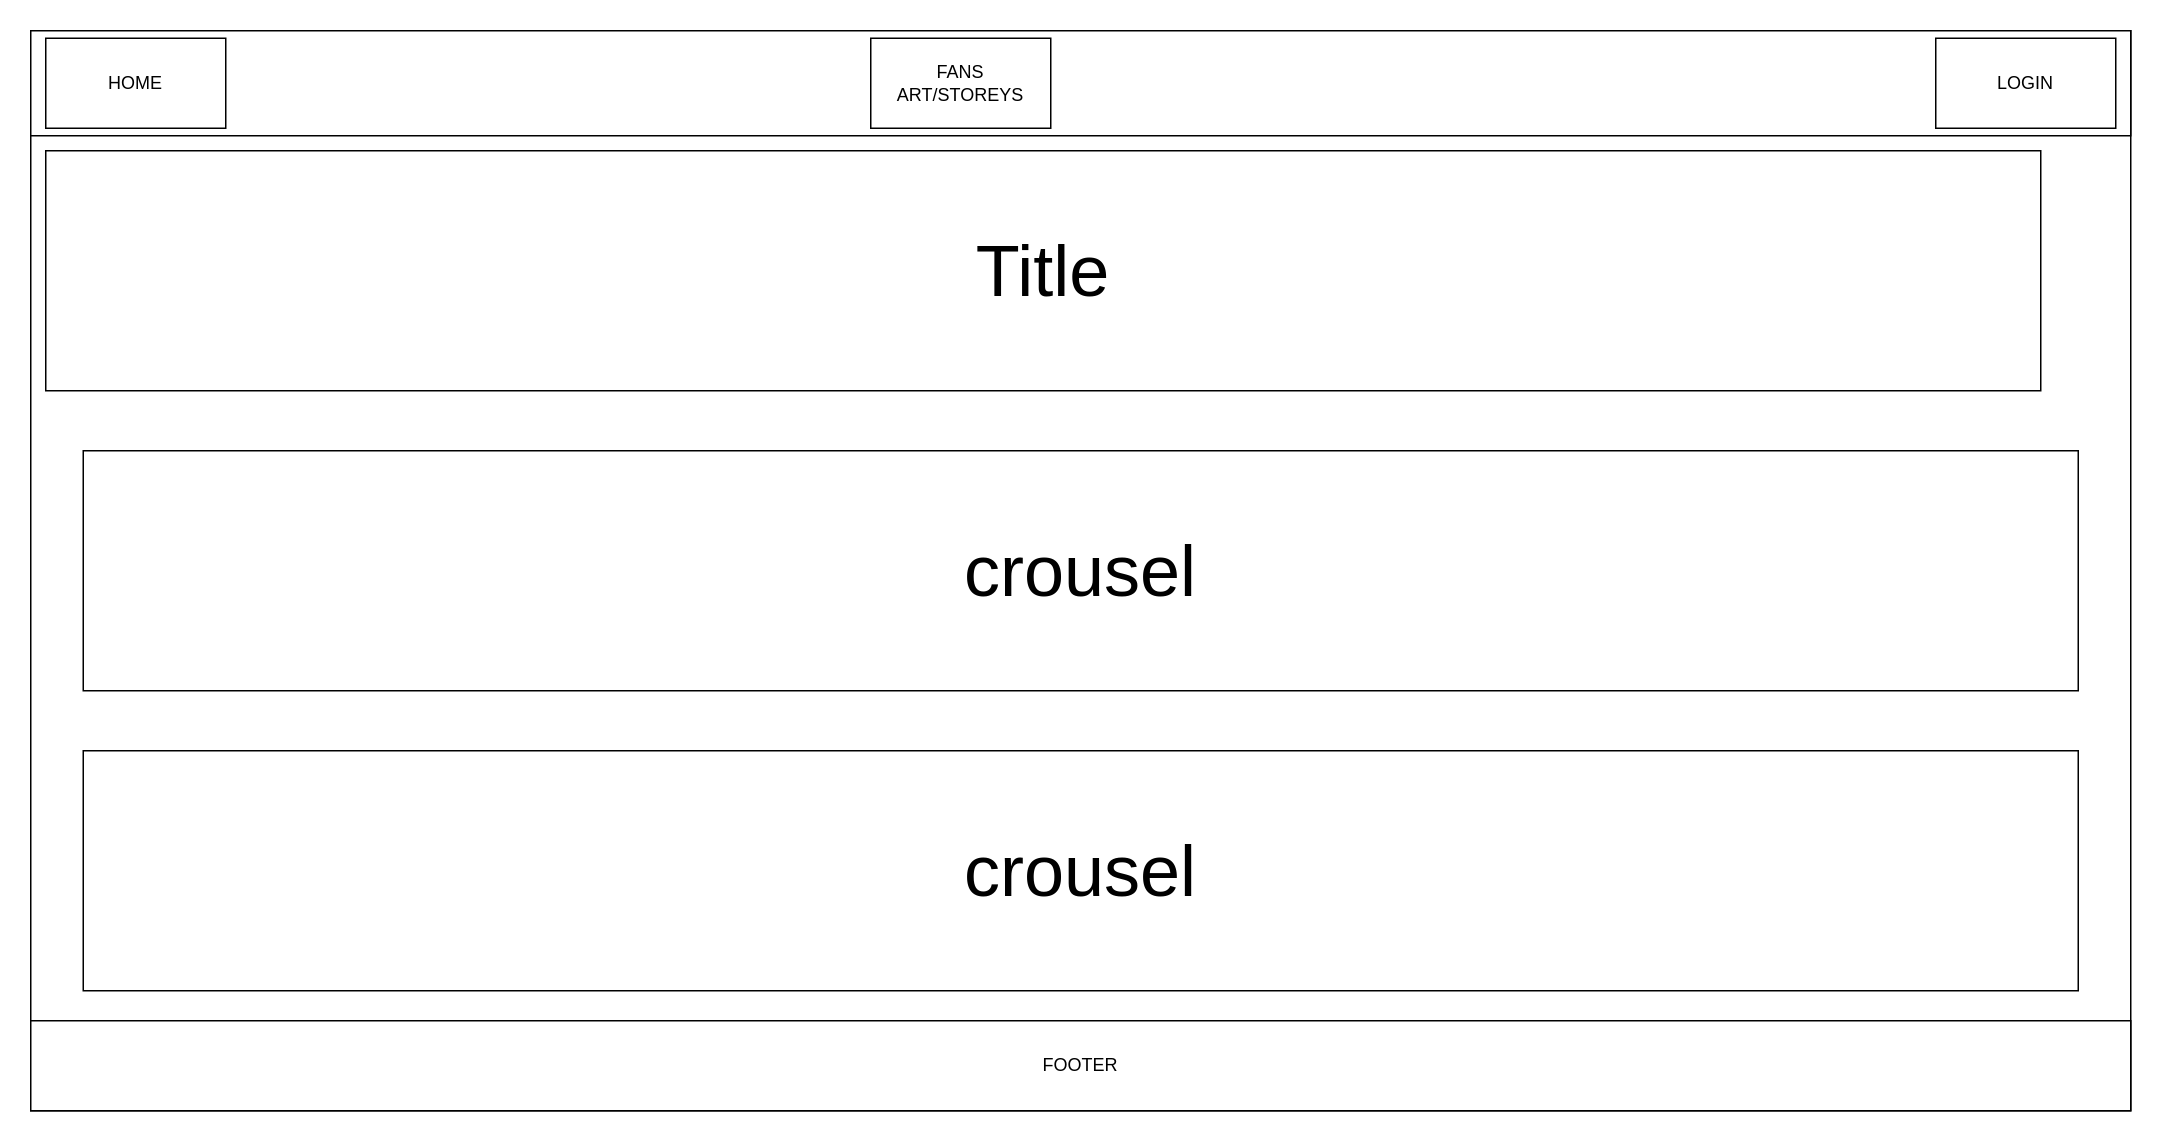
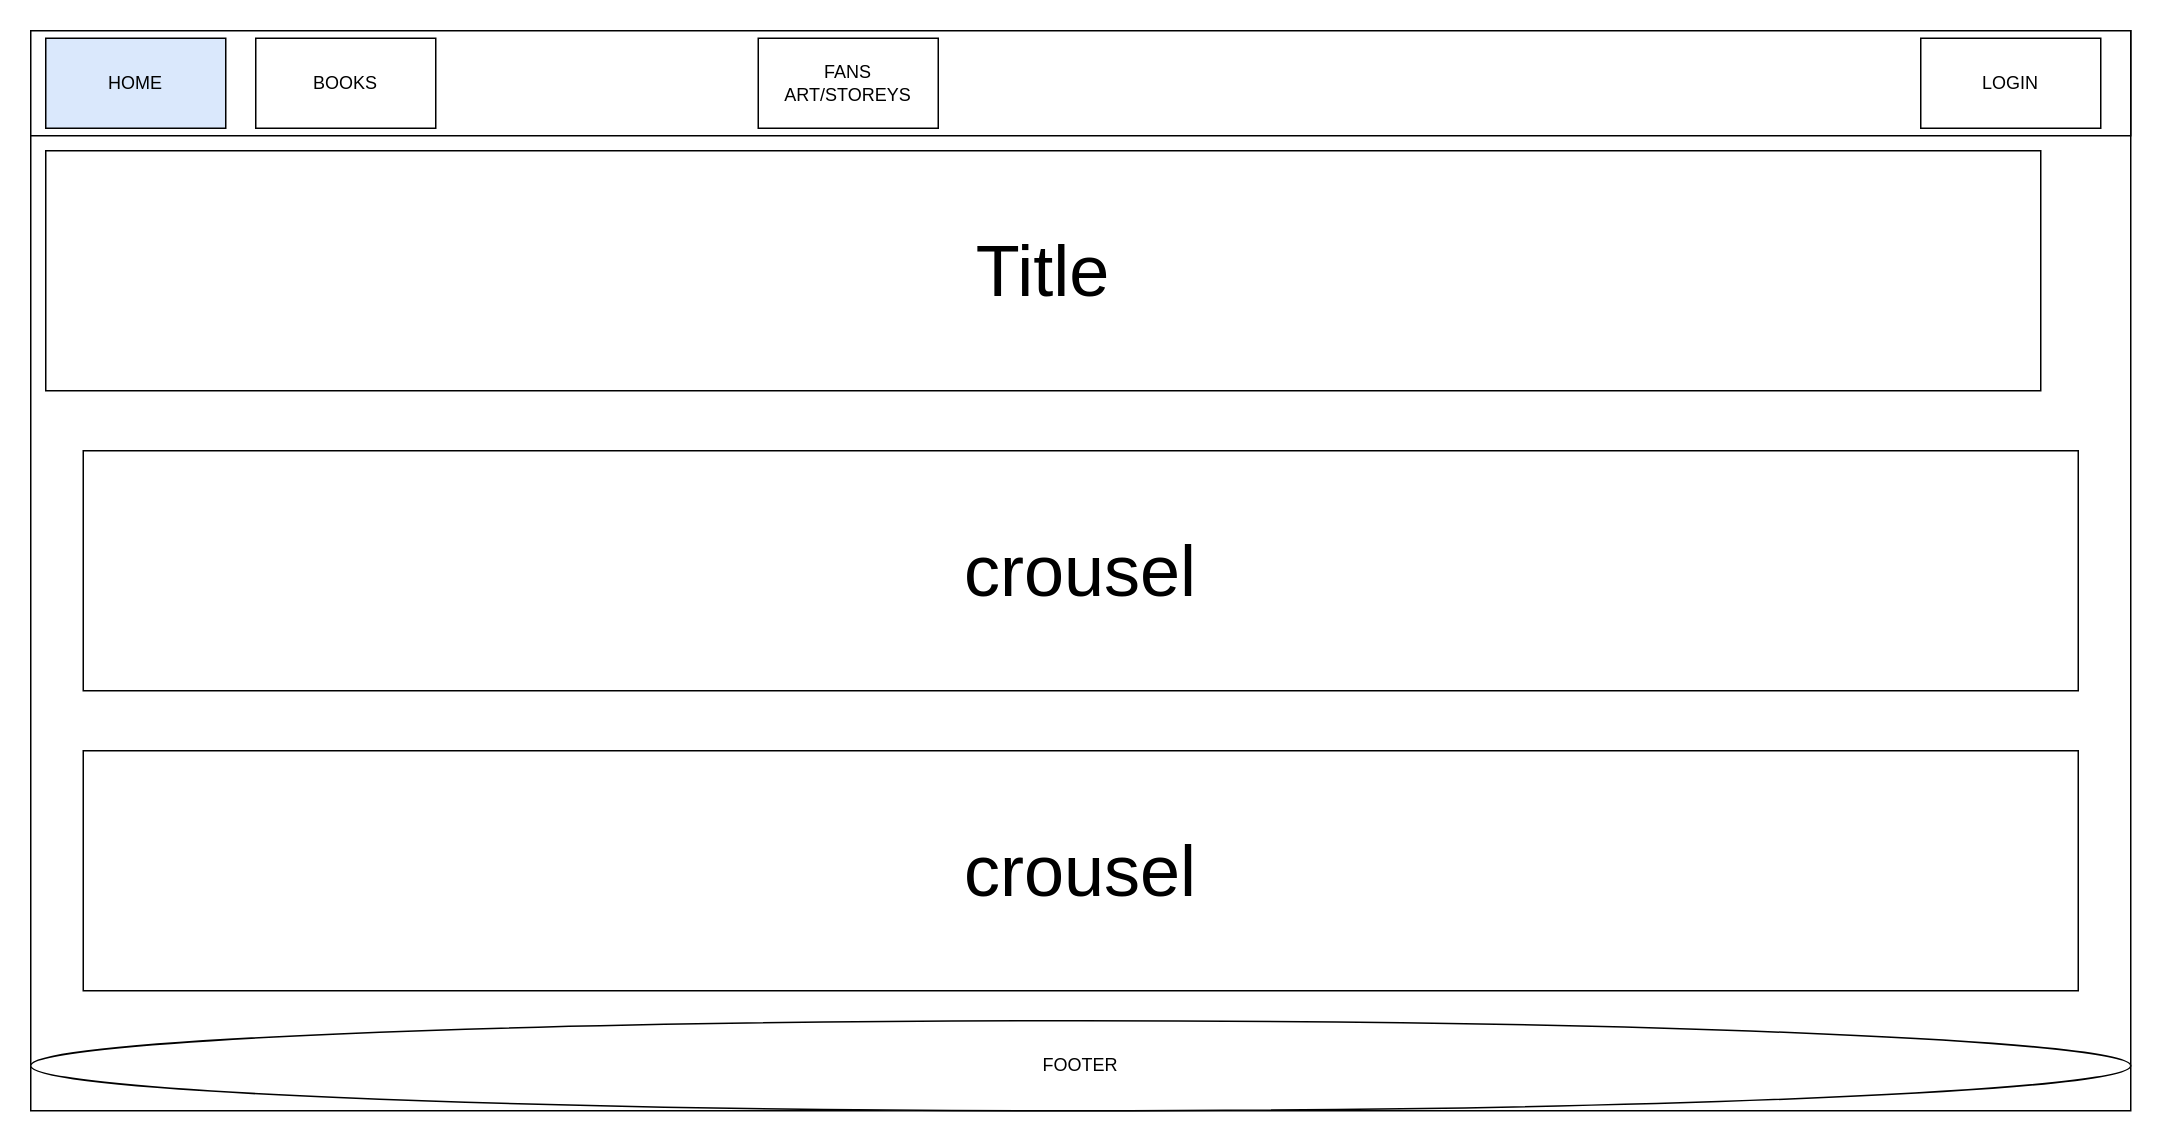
(136, 83) -> (136, 83)
none -> (346, 83)
(961, 83) -> (848, 83)
(2026, 83) -> (2011, 83)
(1081, 1066) -> (1081, 1066)
